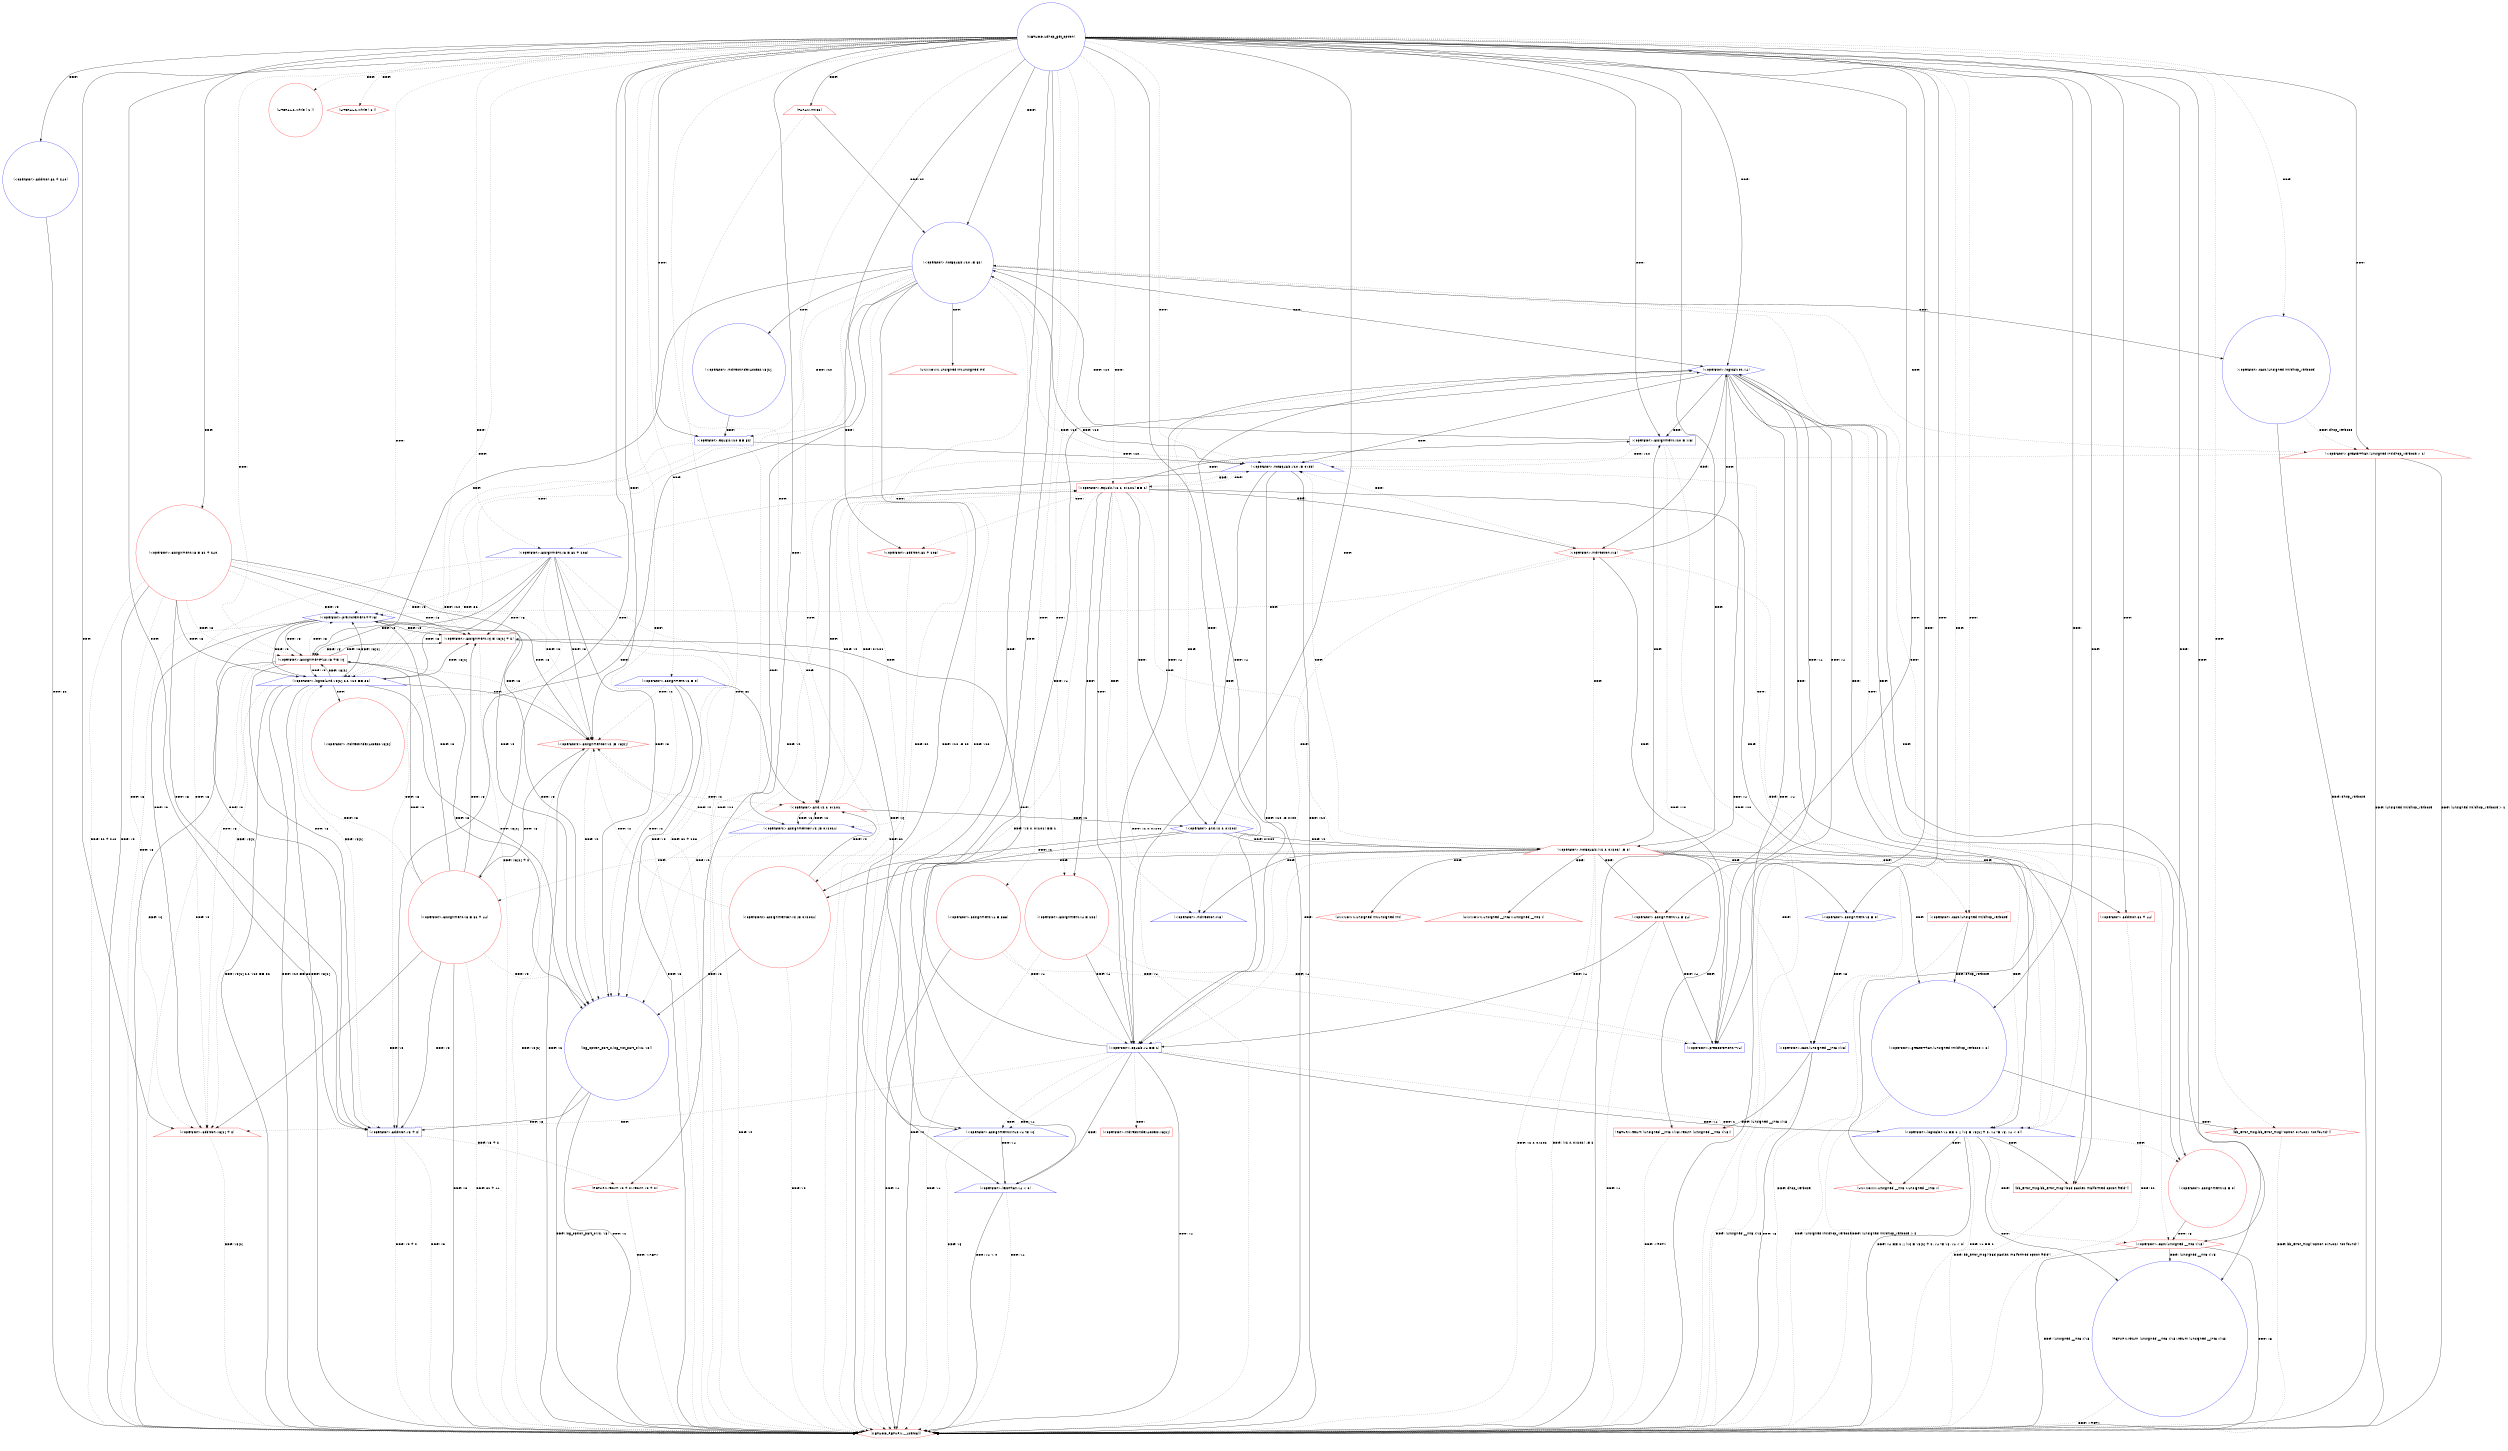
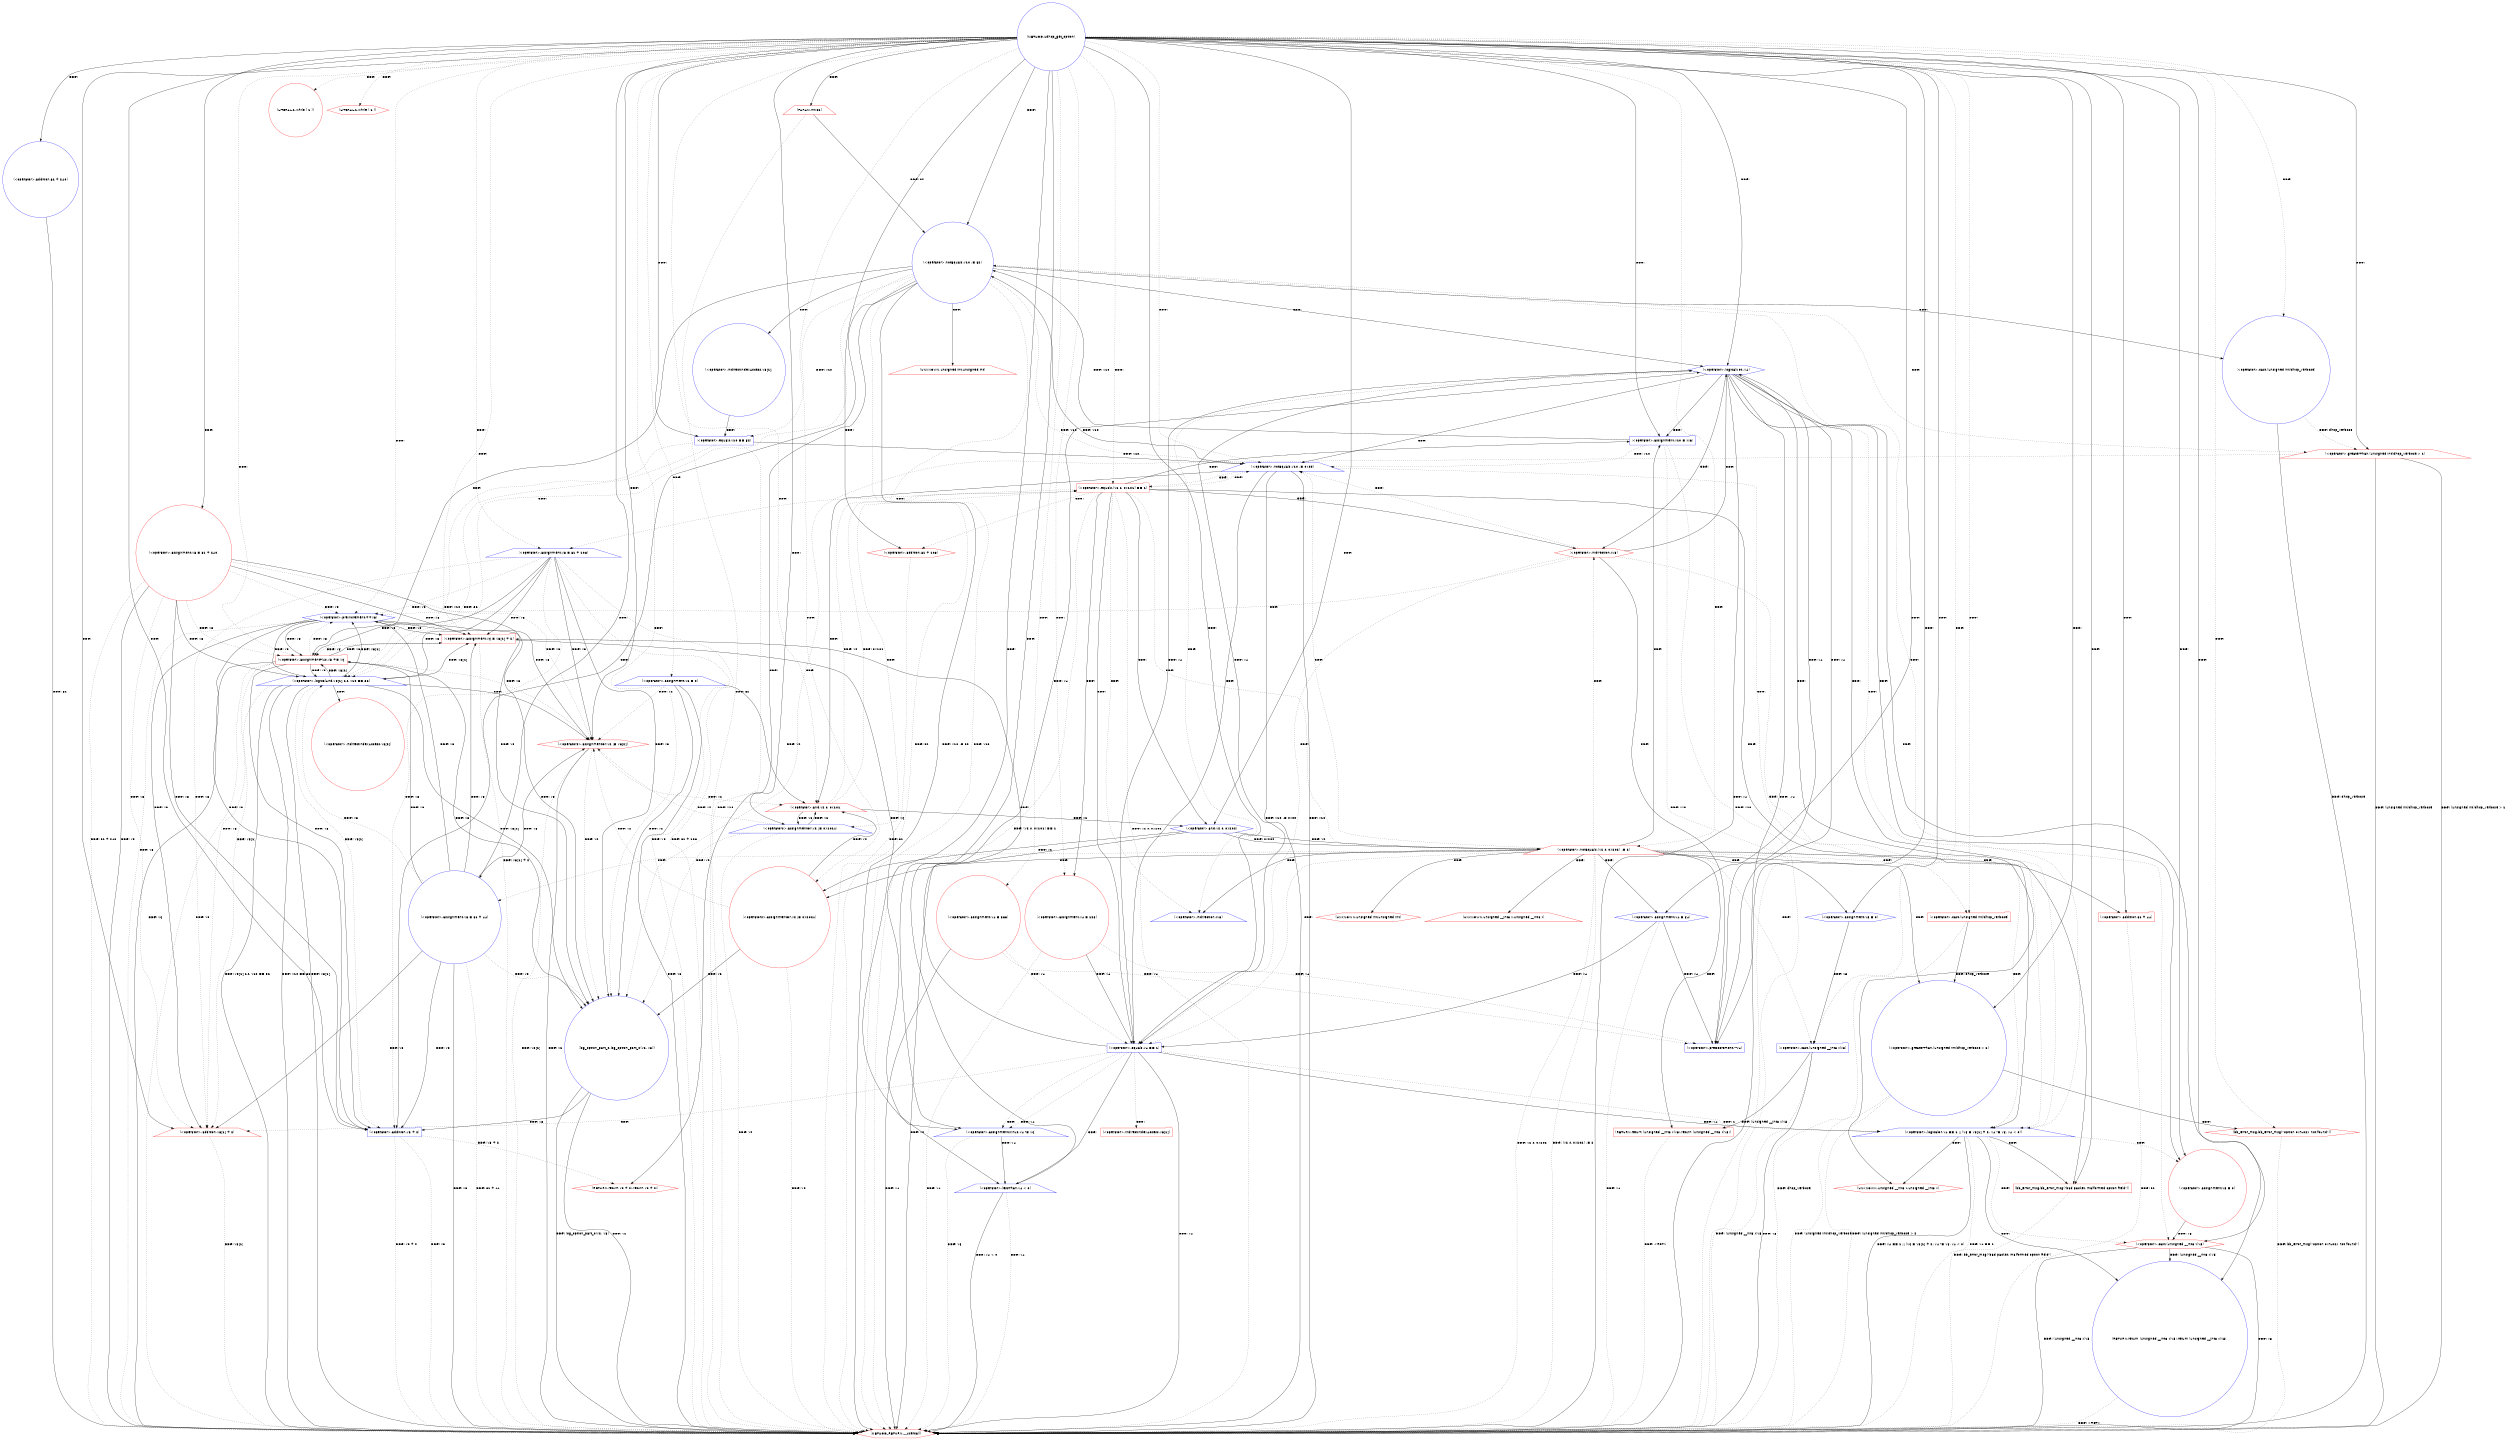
(1681, 213) -> (1681, 213)
(455, 917) -> (455, 917)
(1661, 917) -> (1661, 917)
(617, 1048) -> (617, 1048)
(668, 1395) -> none
